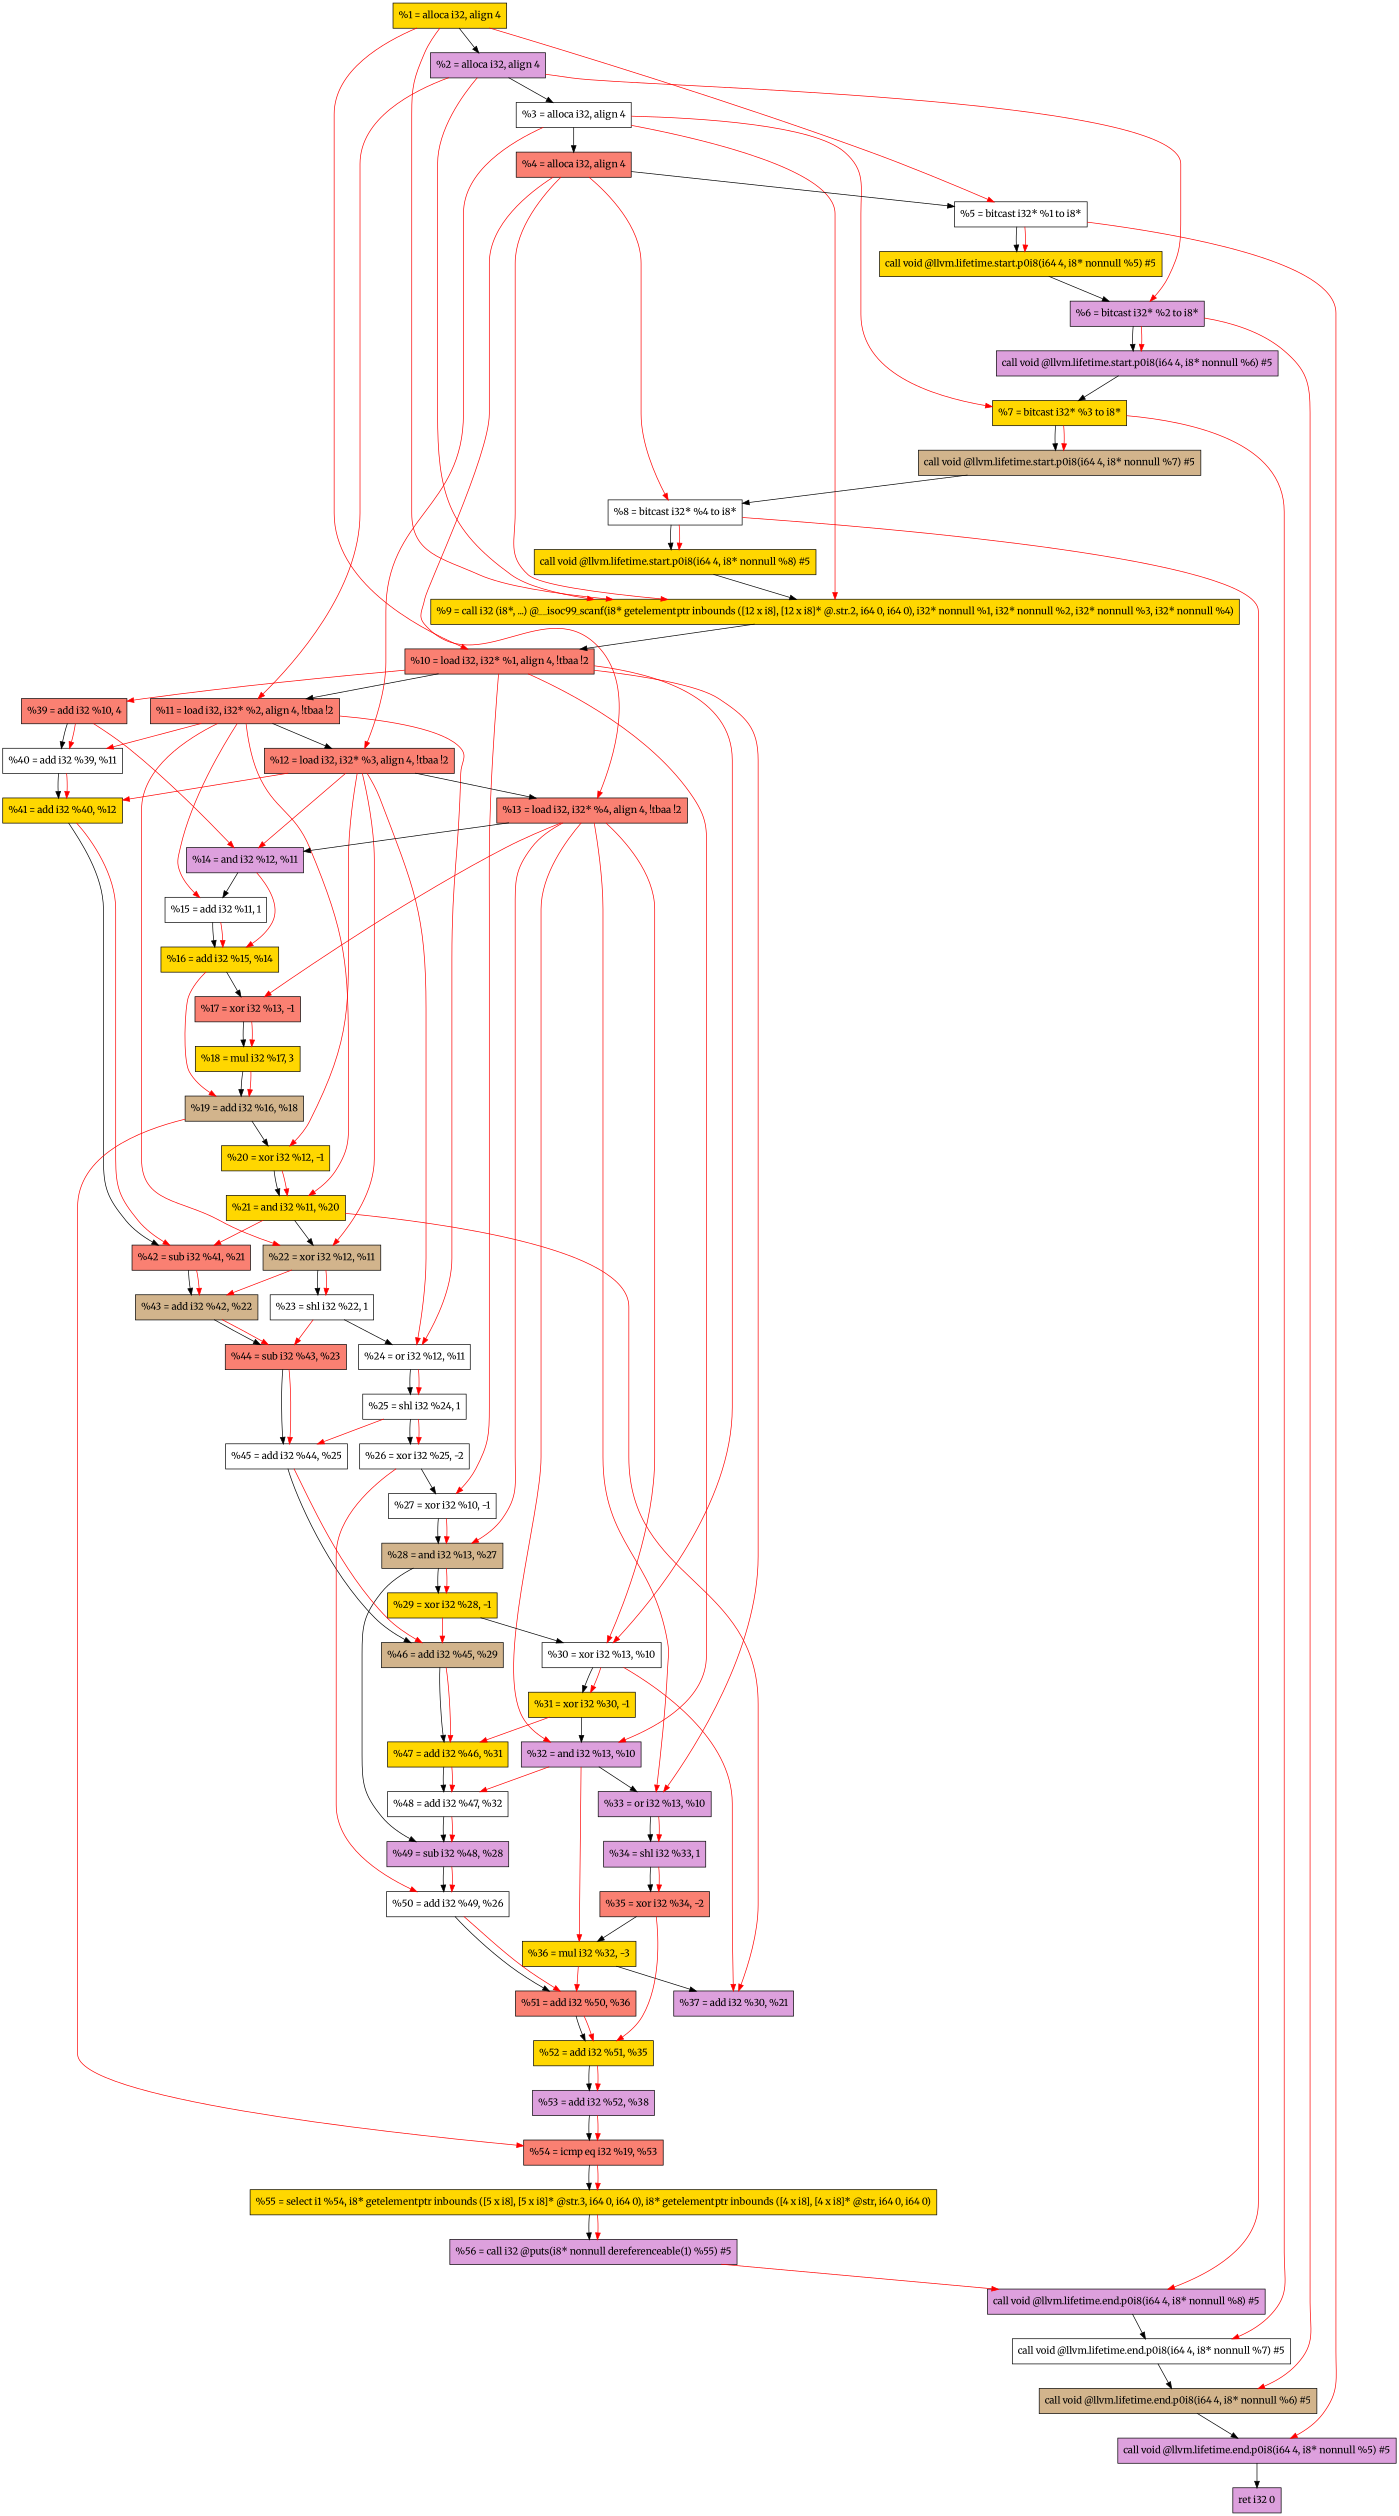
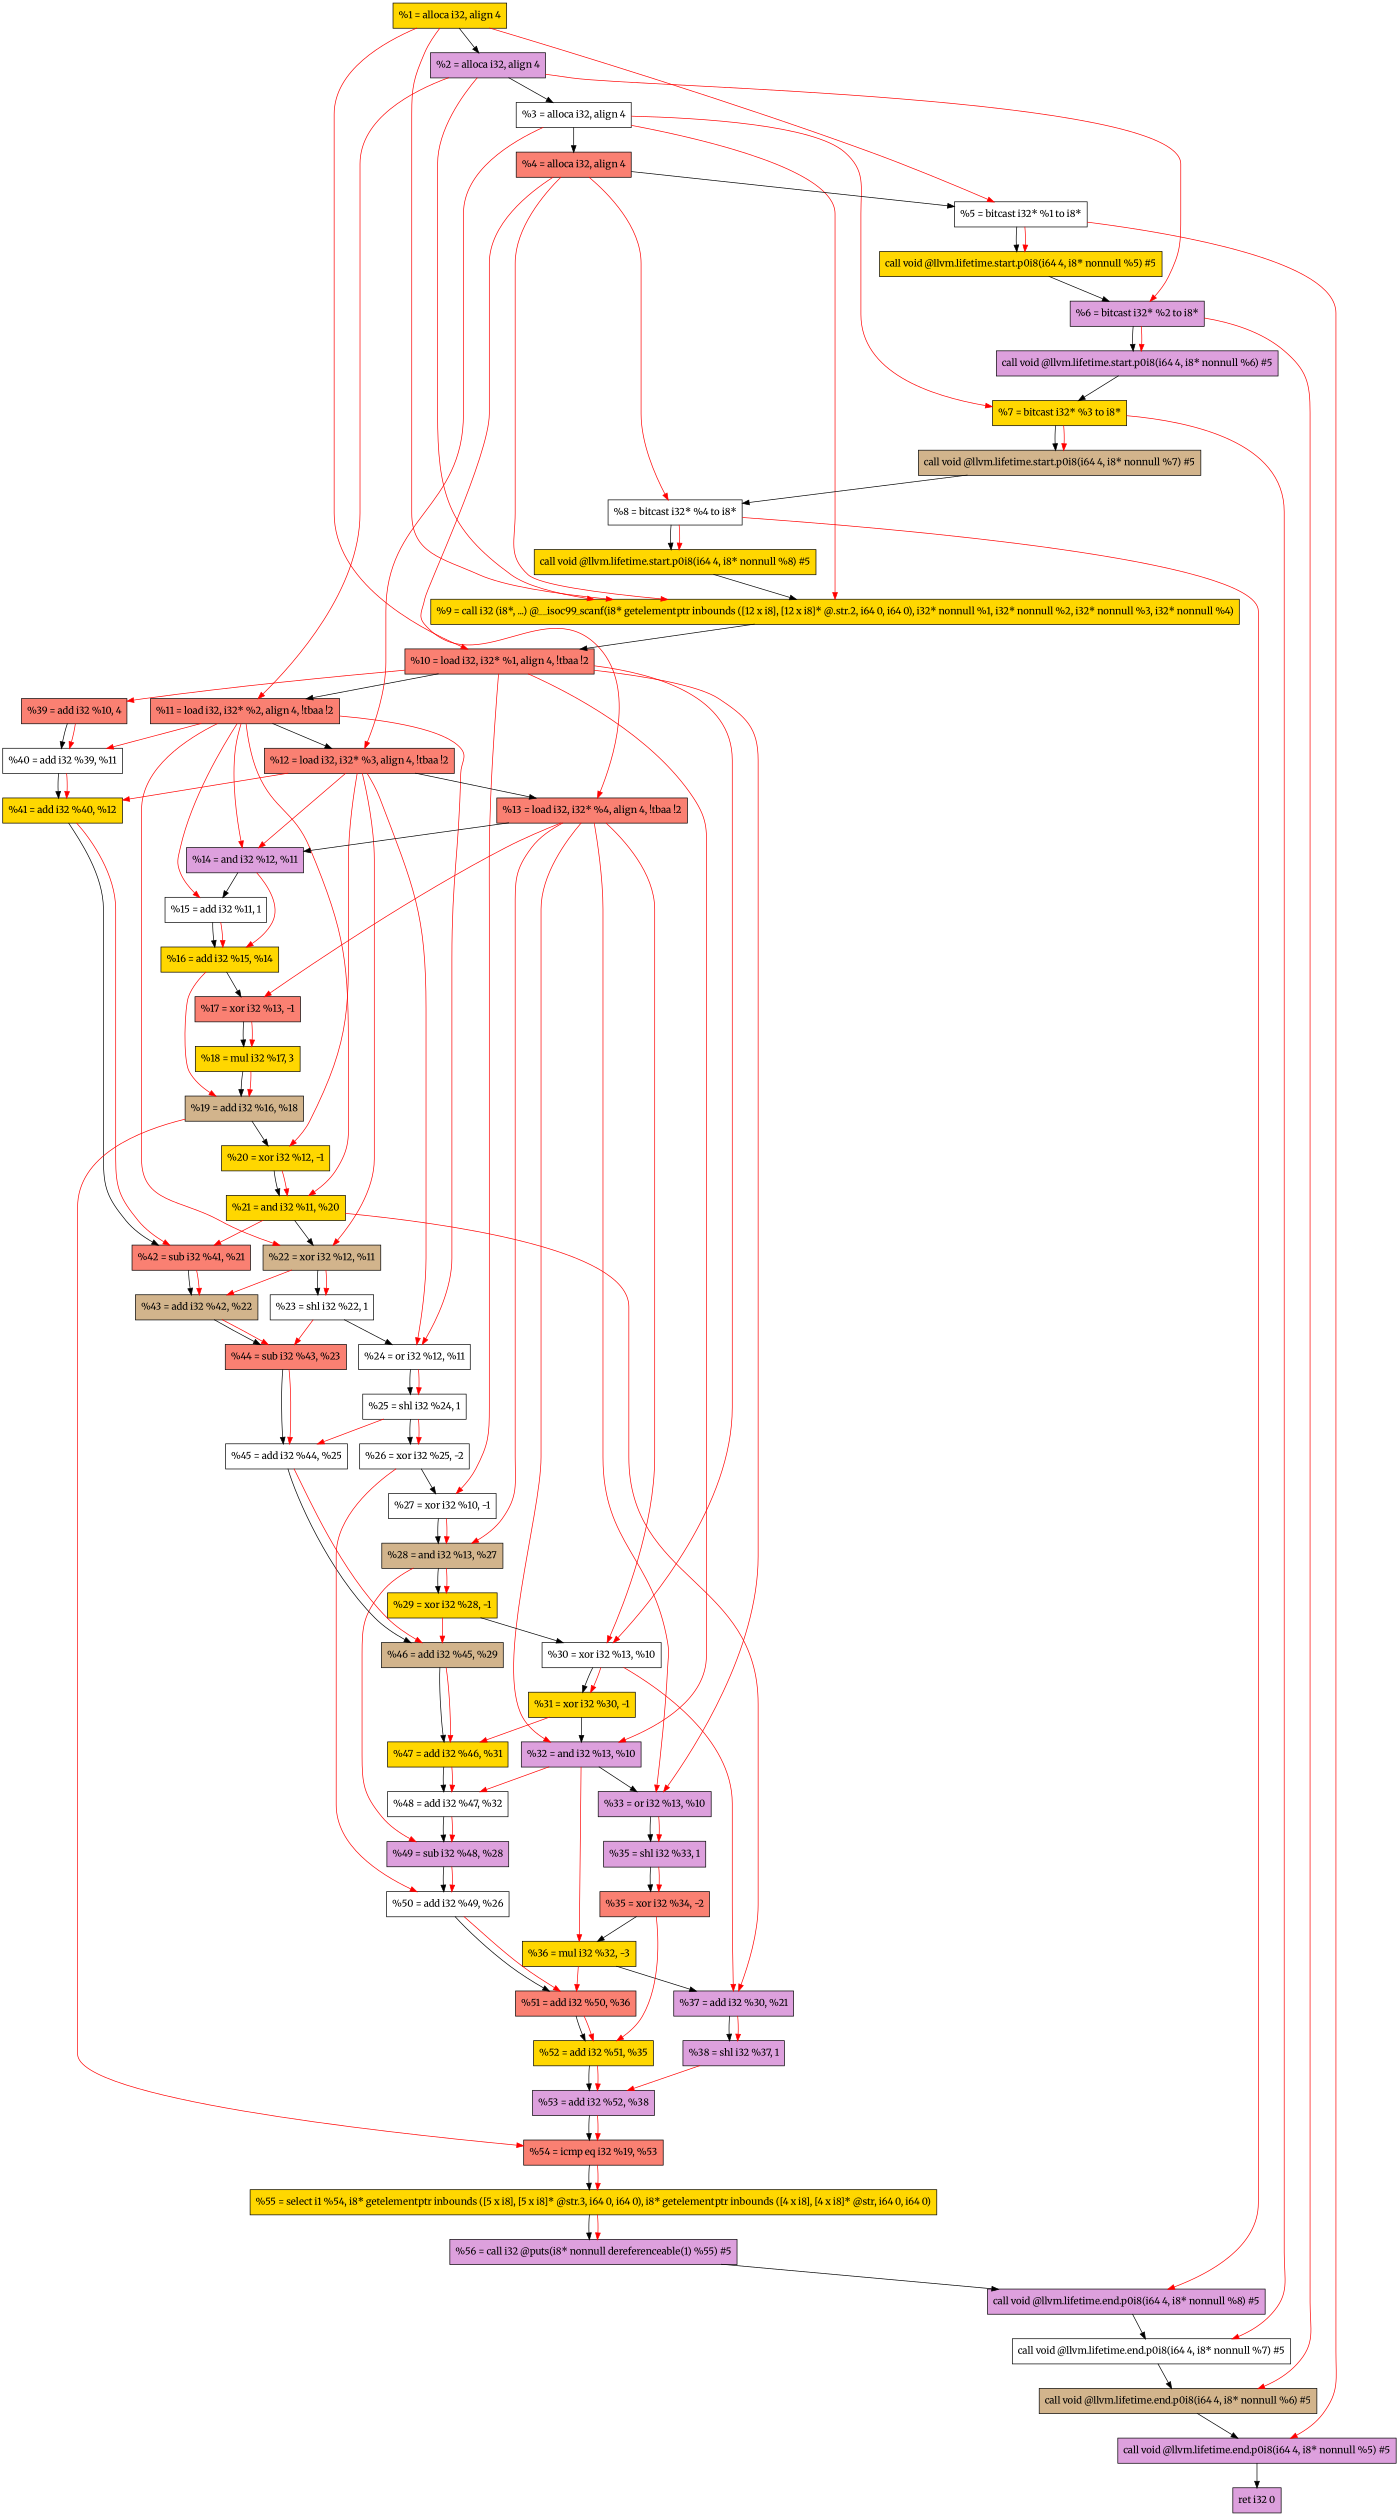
(165, 779) -> (234, 776)
(362, 1702) -> (362, 1702)
(655, 1854) -> (655, 1854)
none -> (734, 2053)
(856, 2276) -> (856, 2276)
